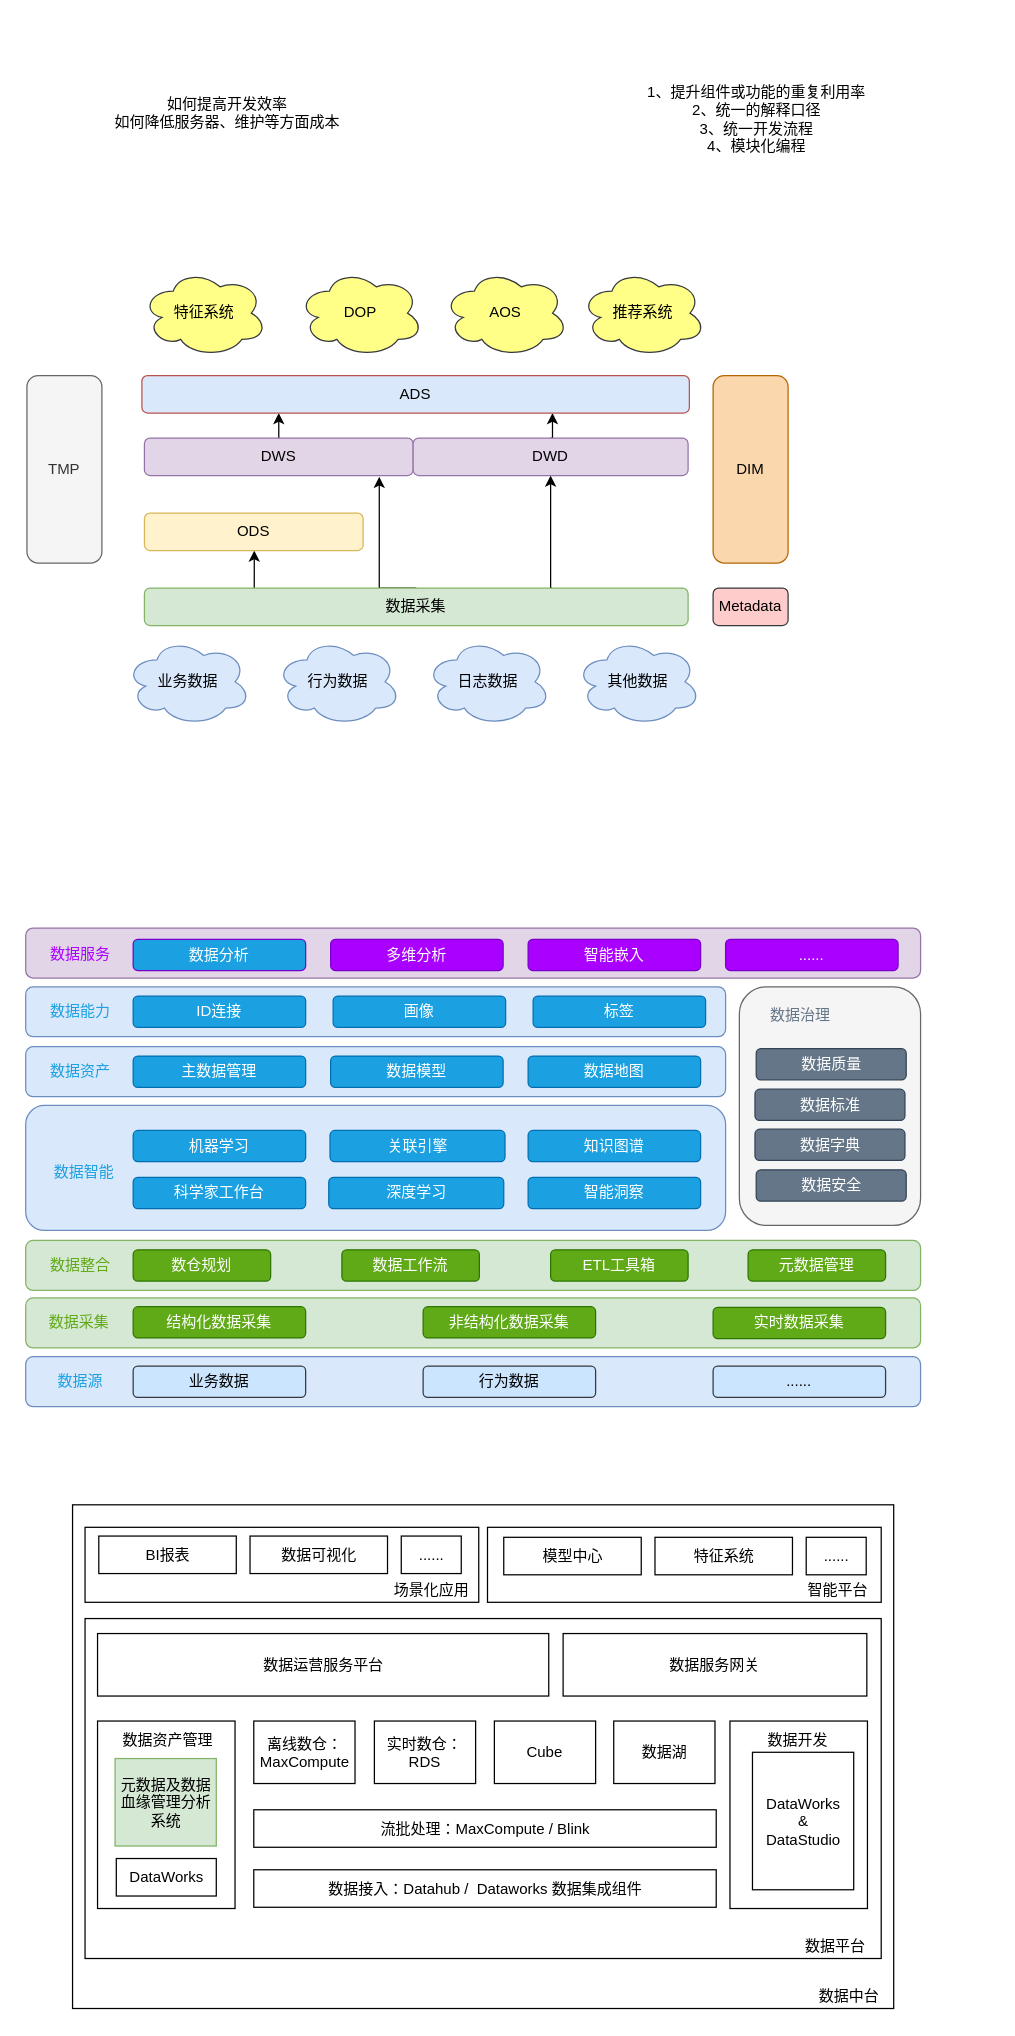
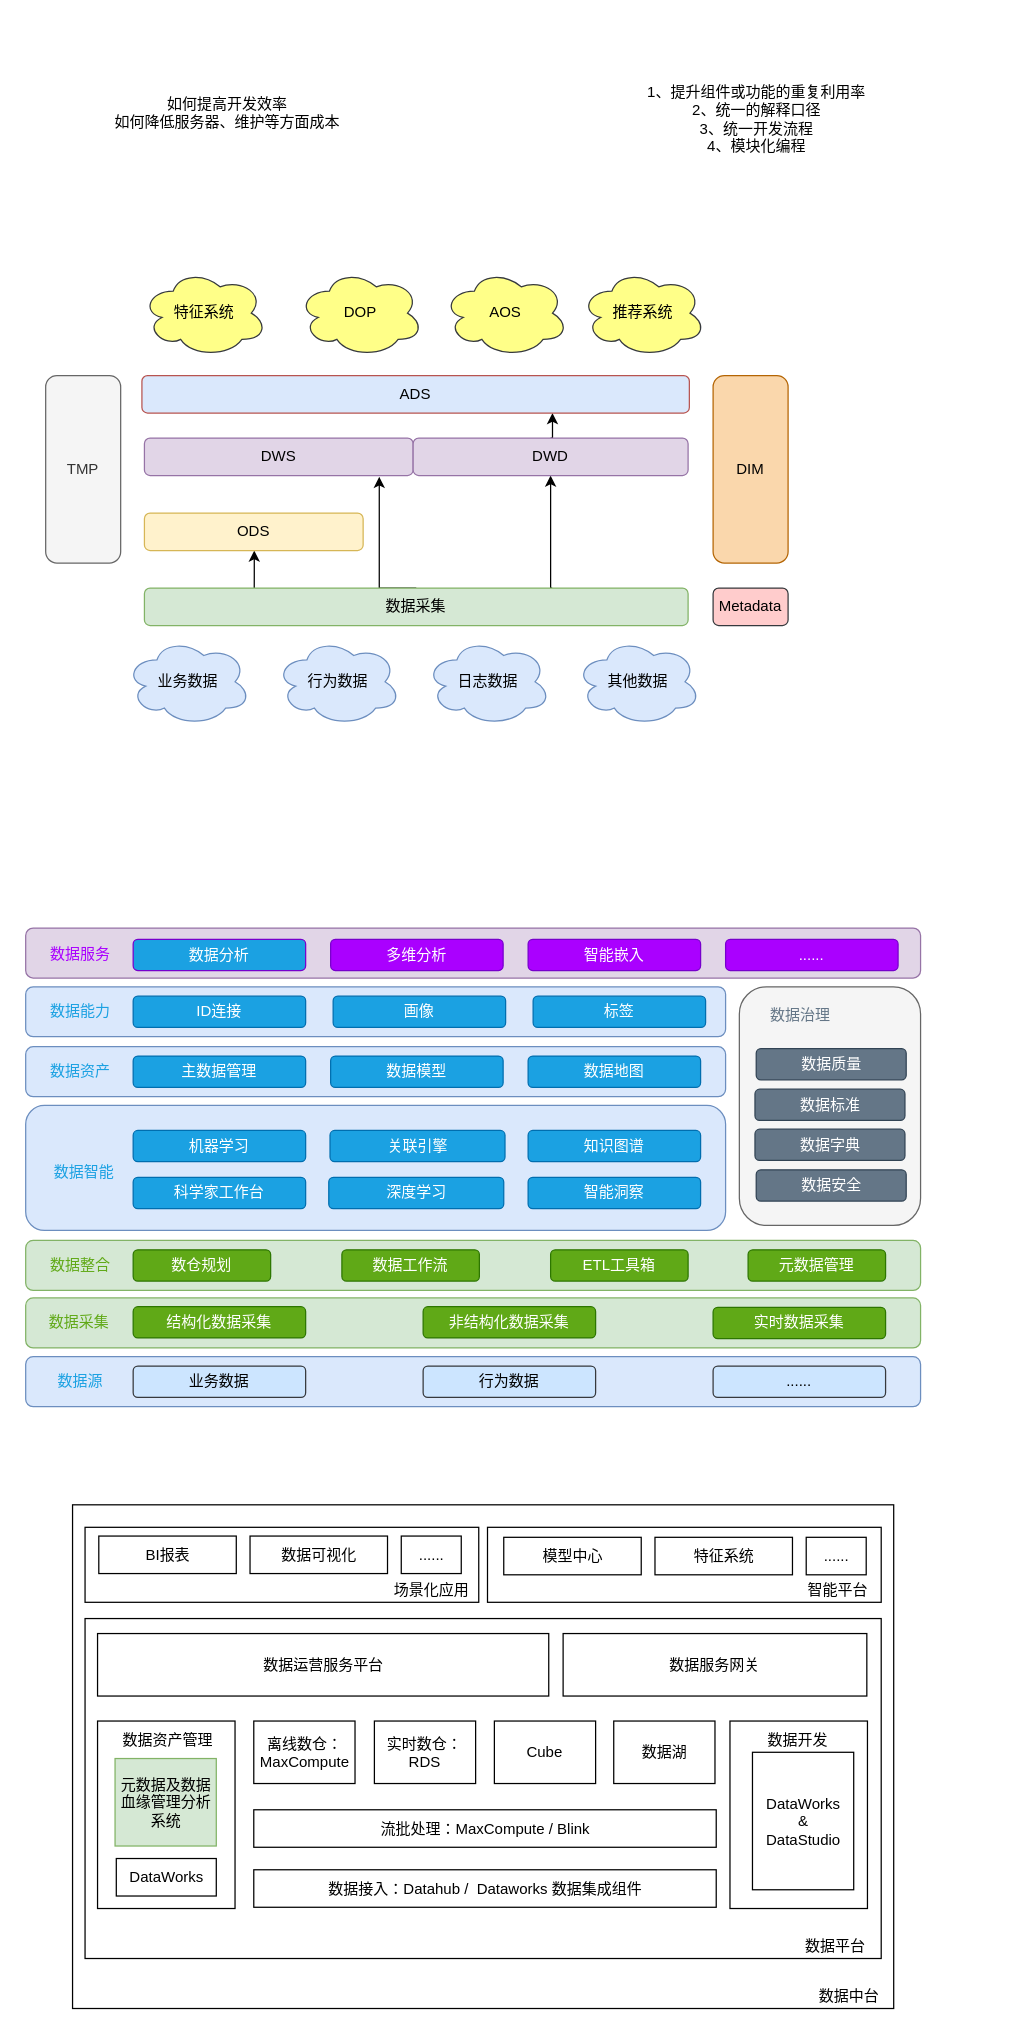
(279, 430) -> none
(64, 469) -> (83, 469)
